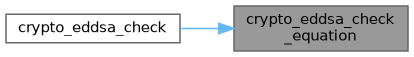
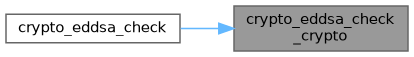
(321, 28) -> (321, 28)
